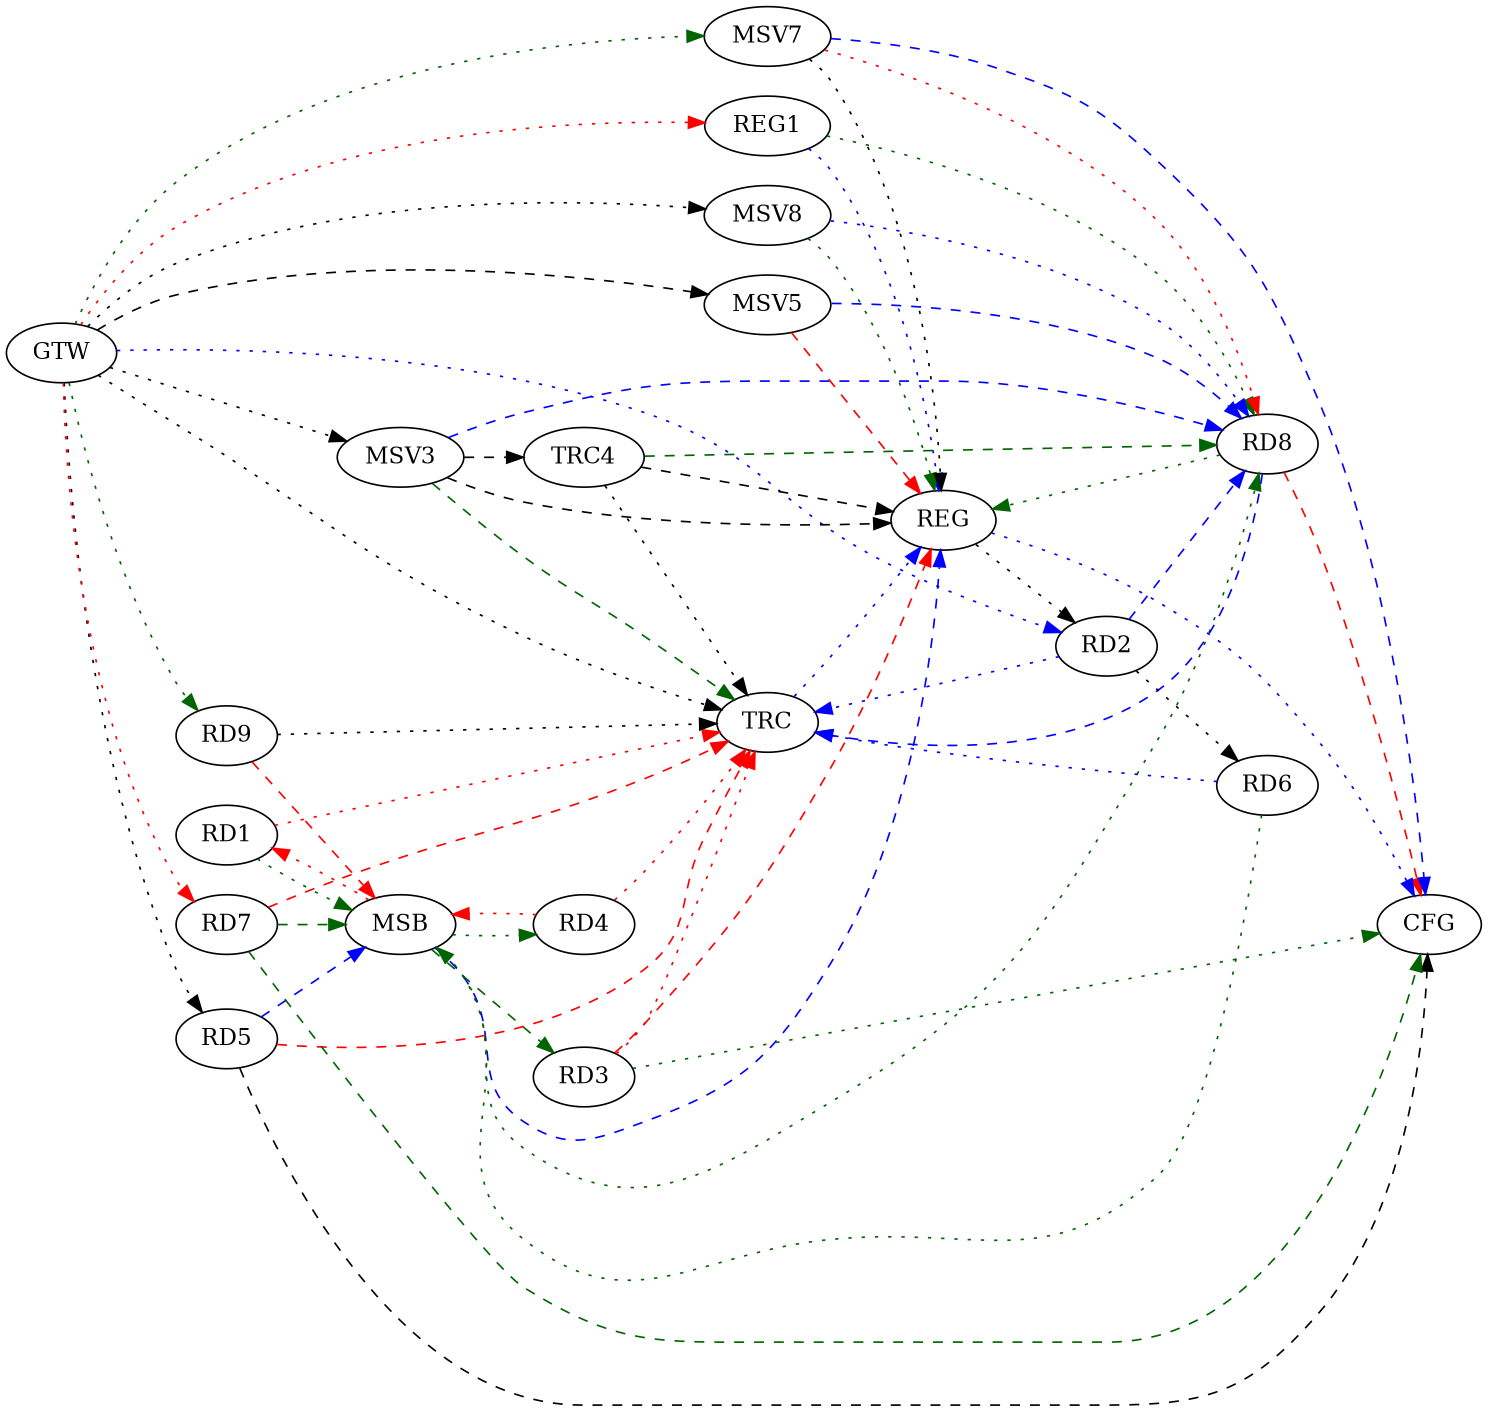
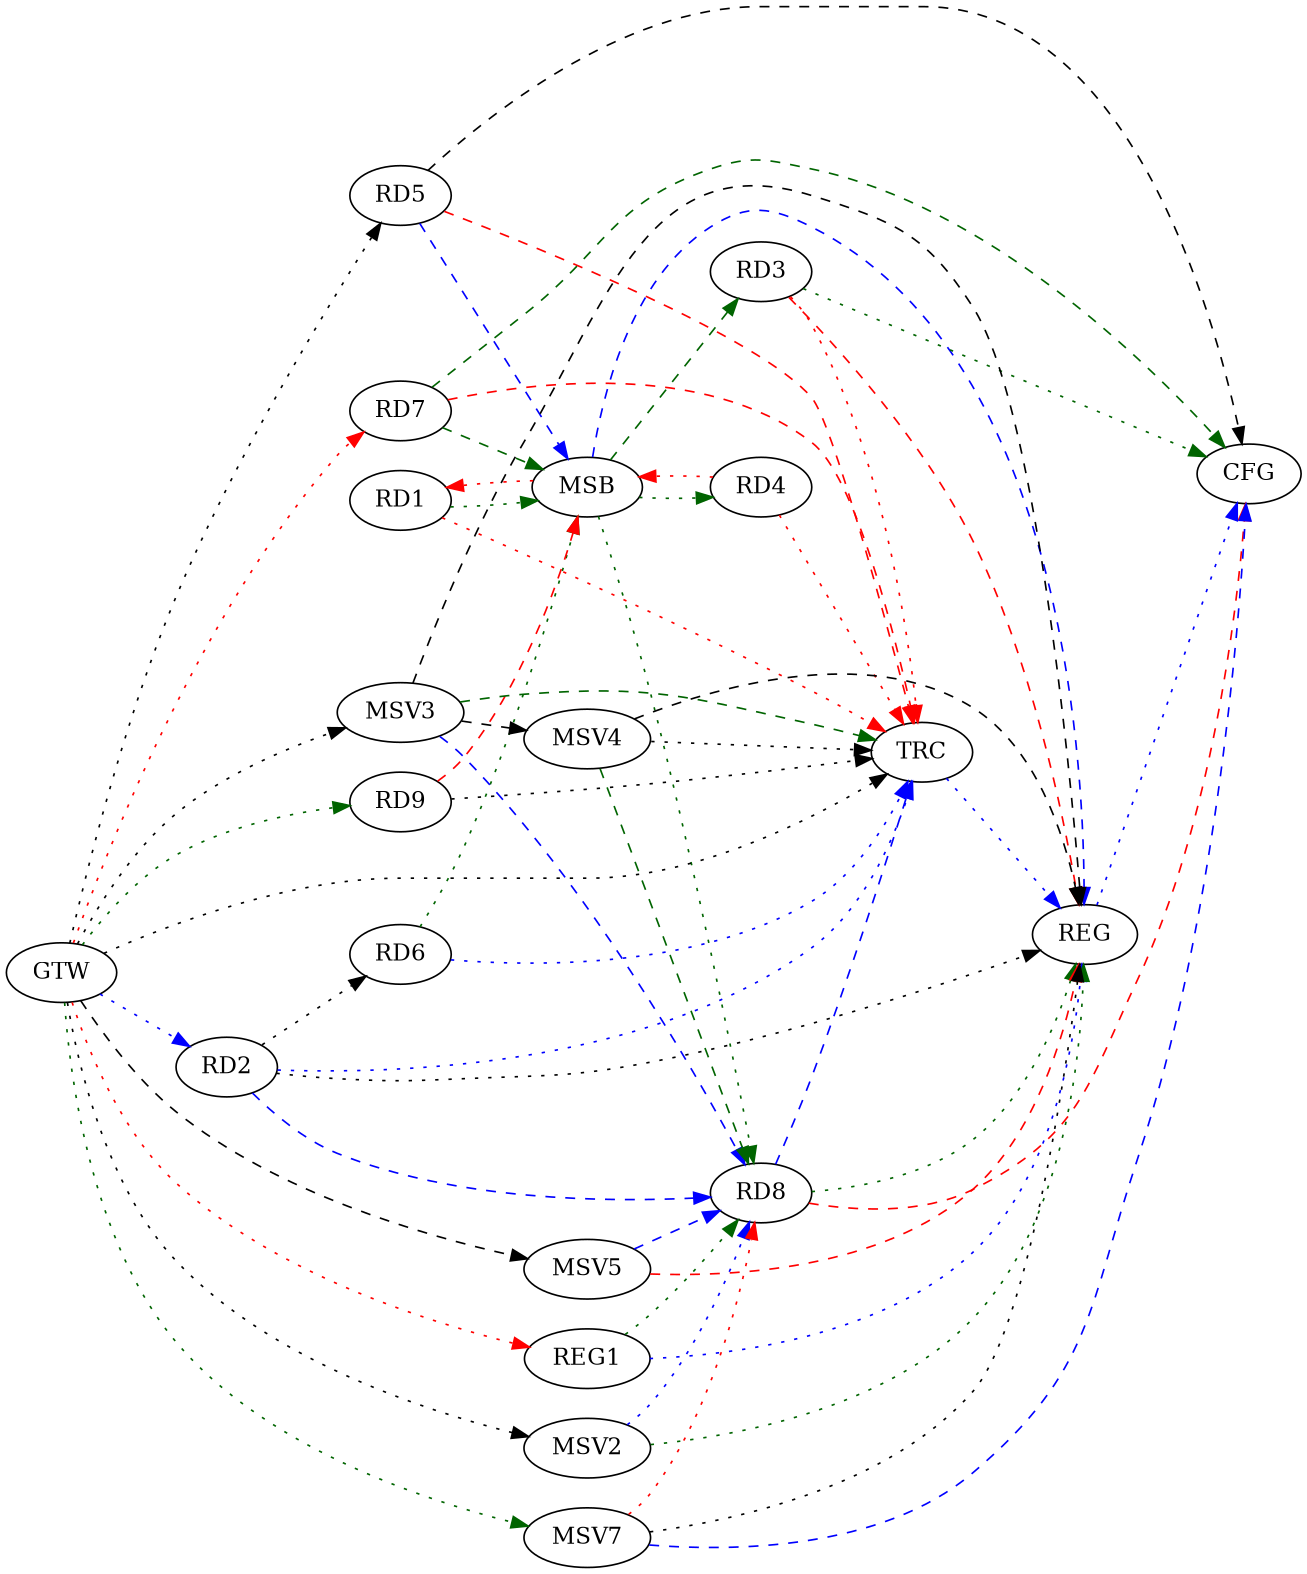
(768, 215) -> (587, 1448)
(584, 457) -> (587, 739)
(1019, 578) -> (657, 1061)
